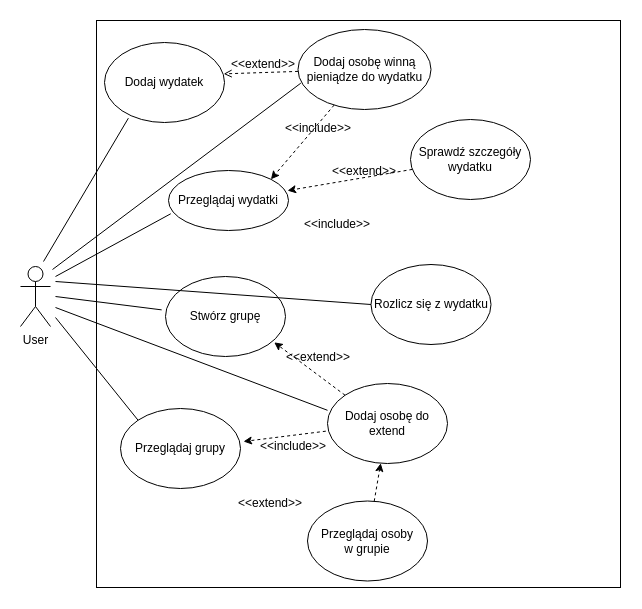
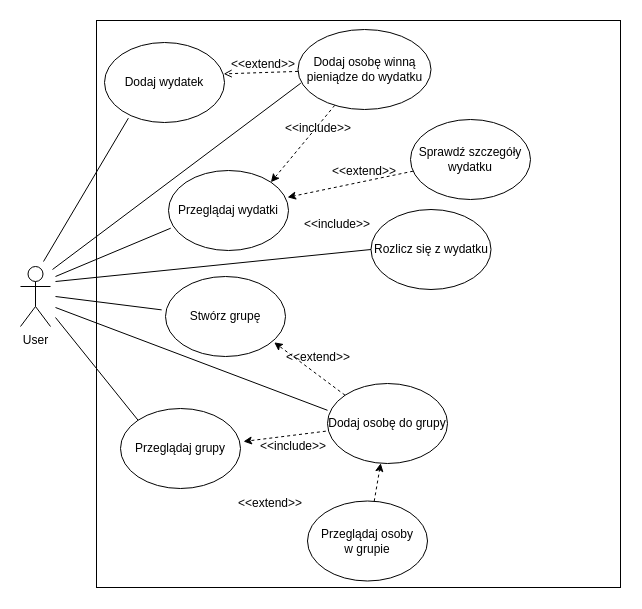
(229, 201) -> (229, 211)
(431, 305) -> (431, 250)
(388, 424) -> (388, 424)
